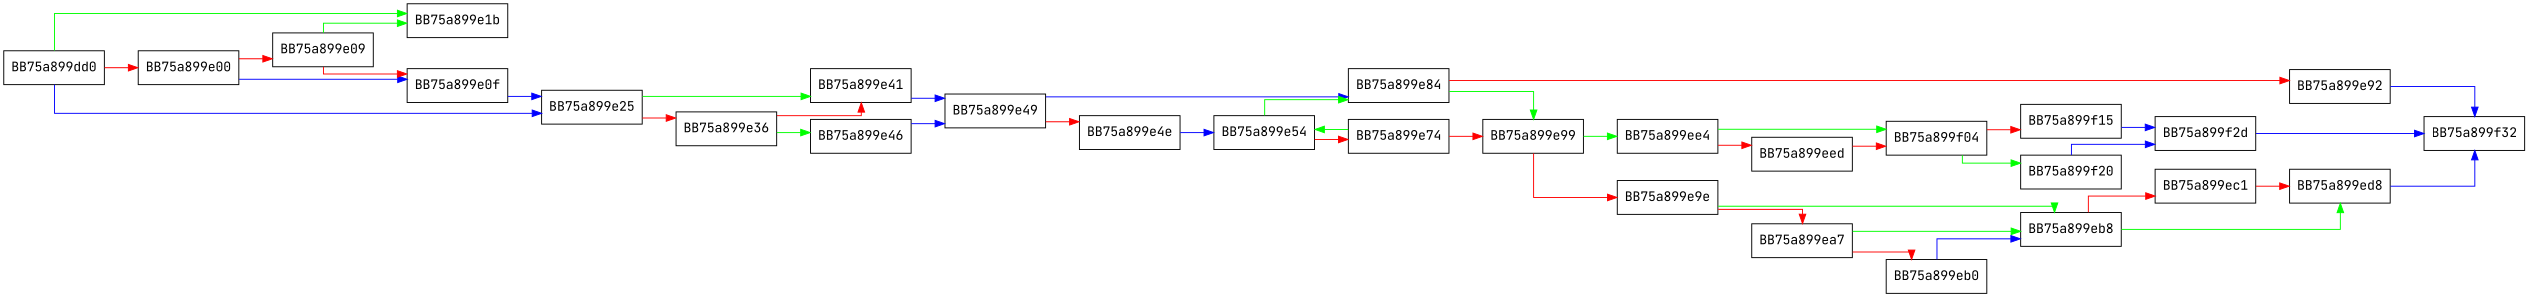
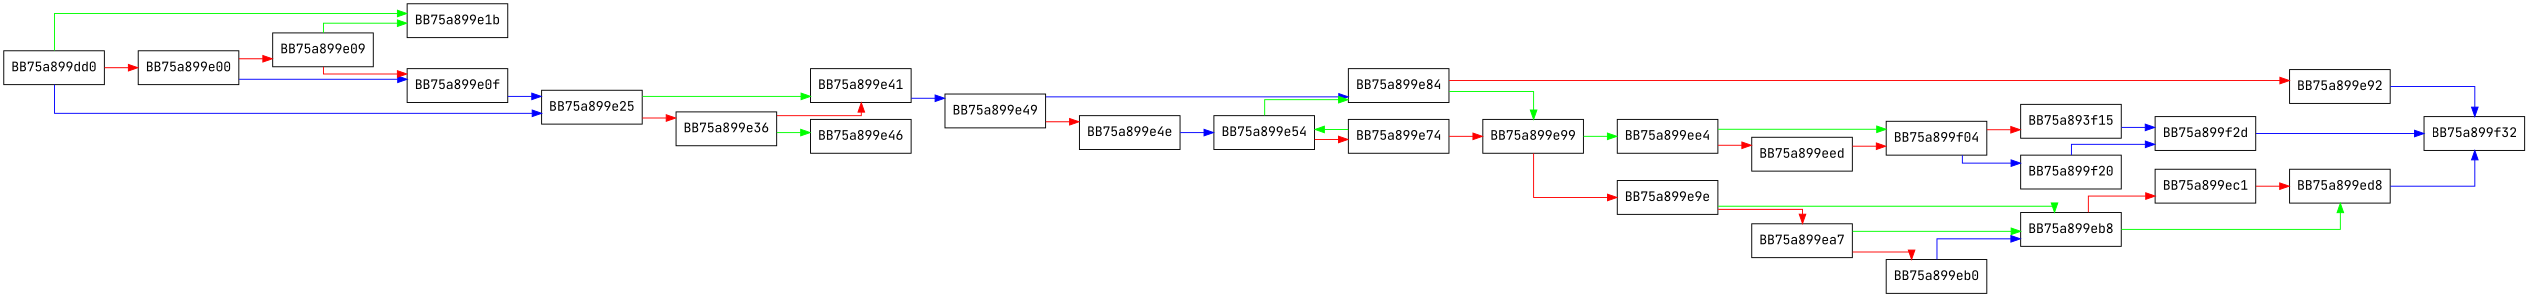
(2071, 121) -> (2071, 121)
(923, 124) -> none
(1983, 163) -> (1983, 163)
